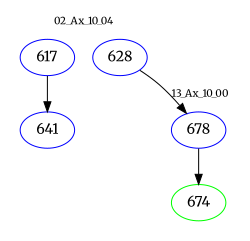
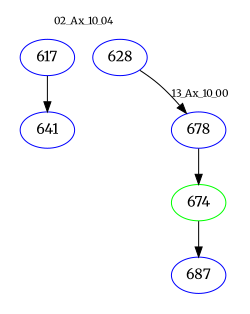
none -> (199, 275)
